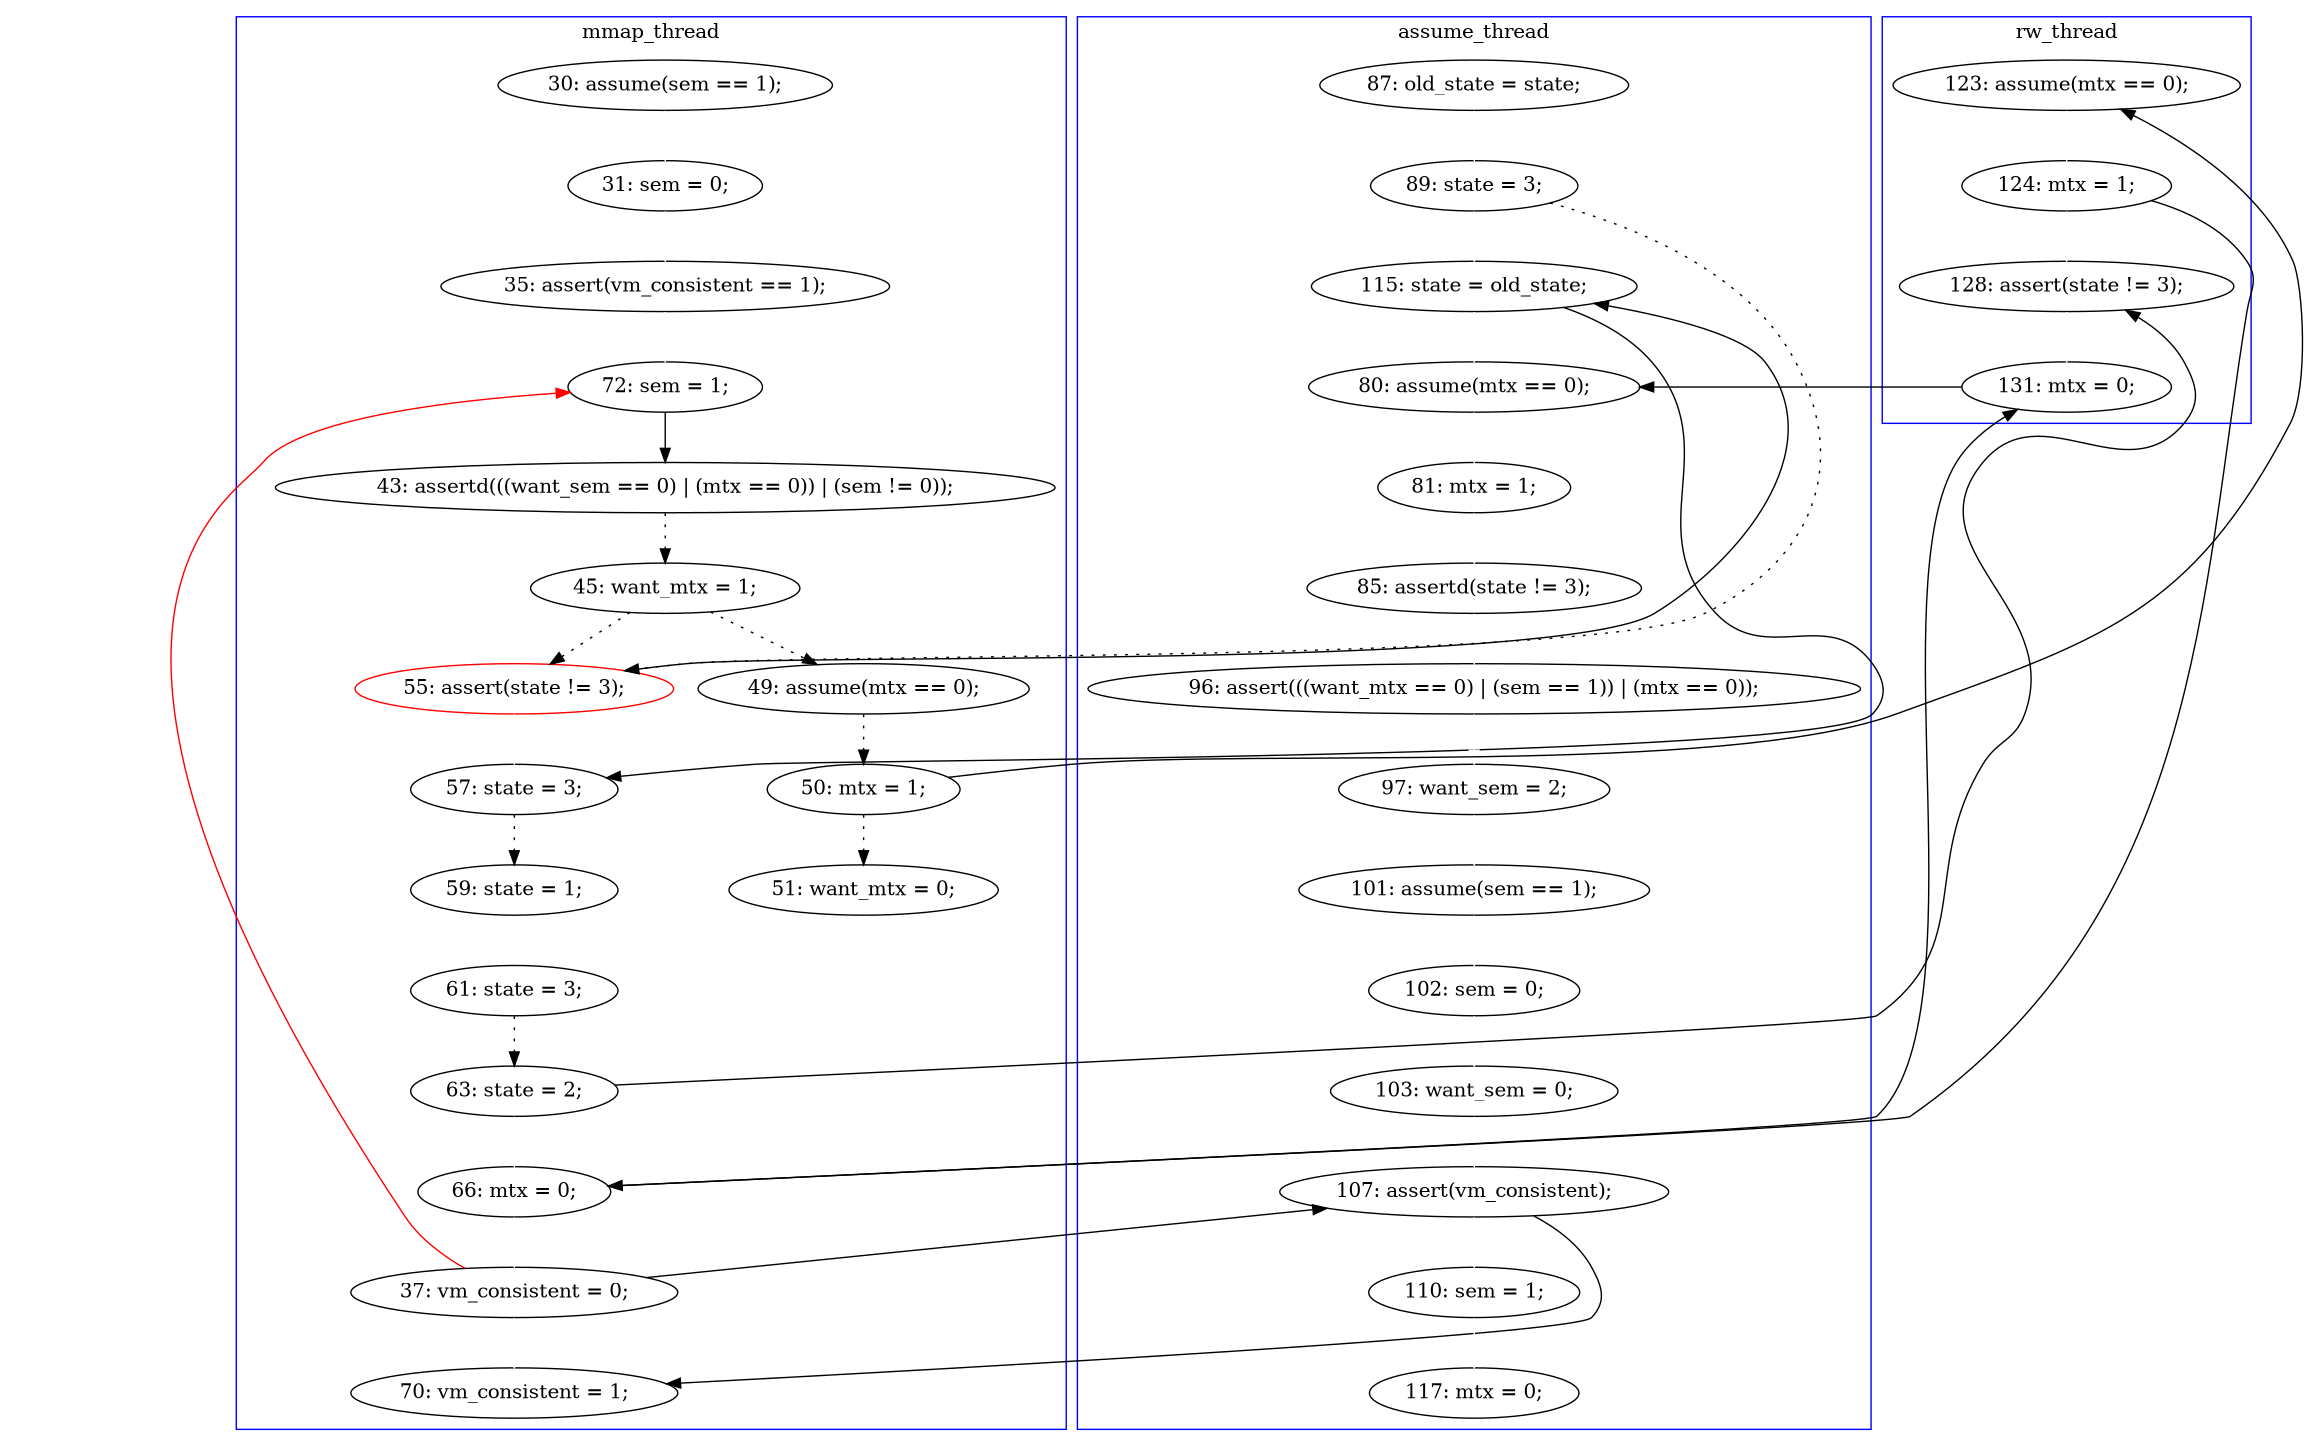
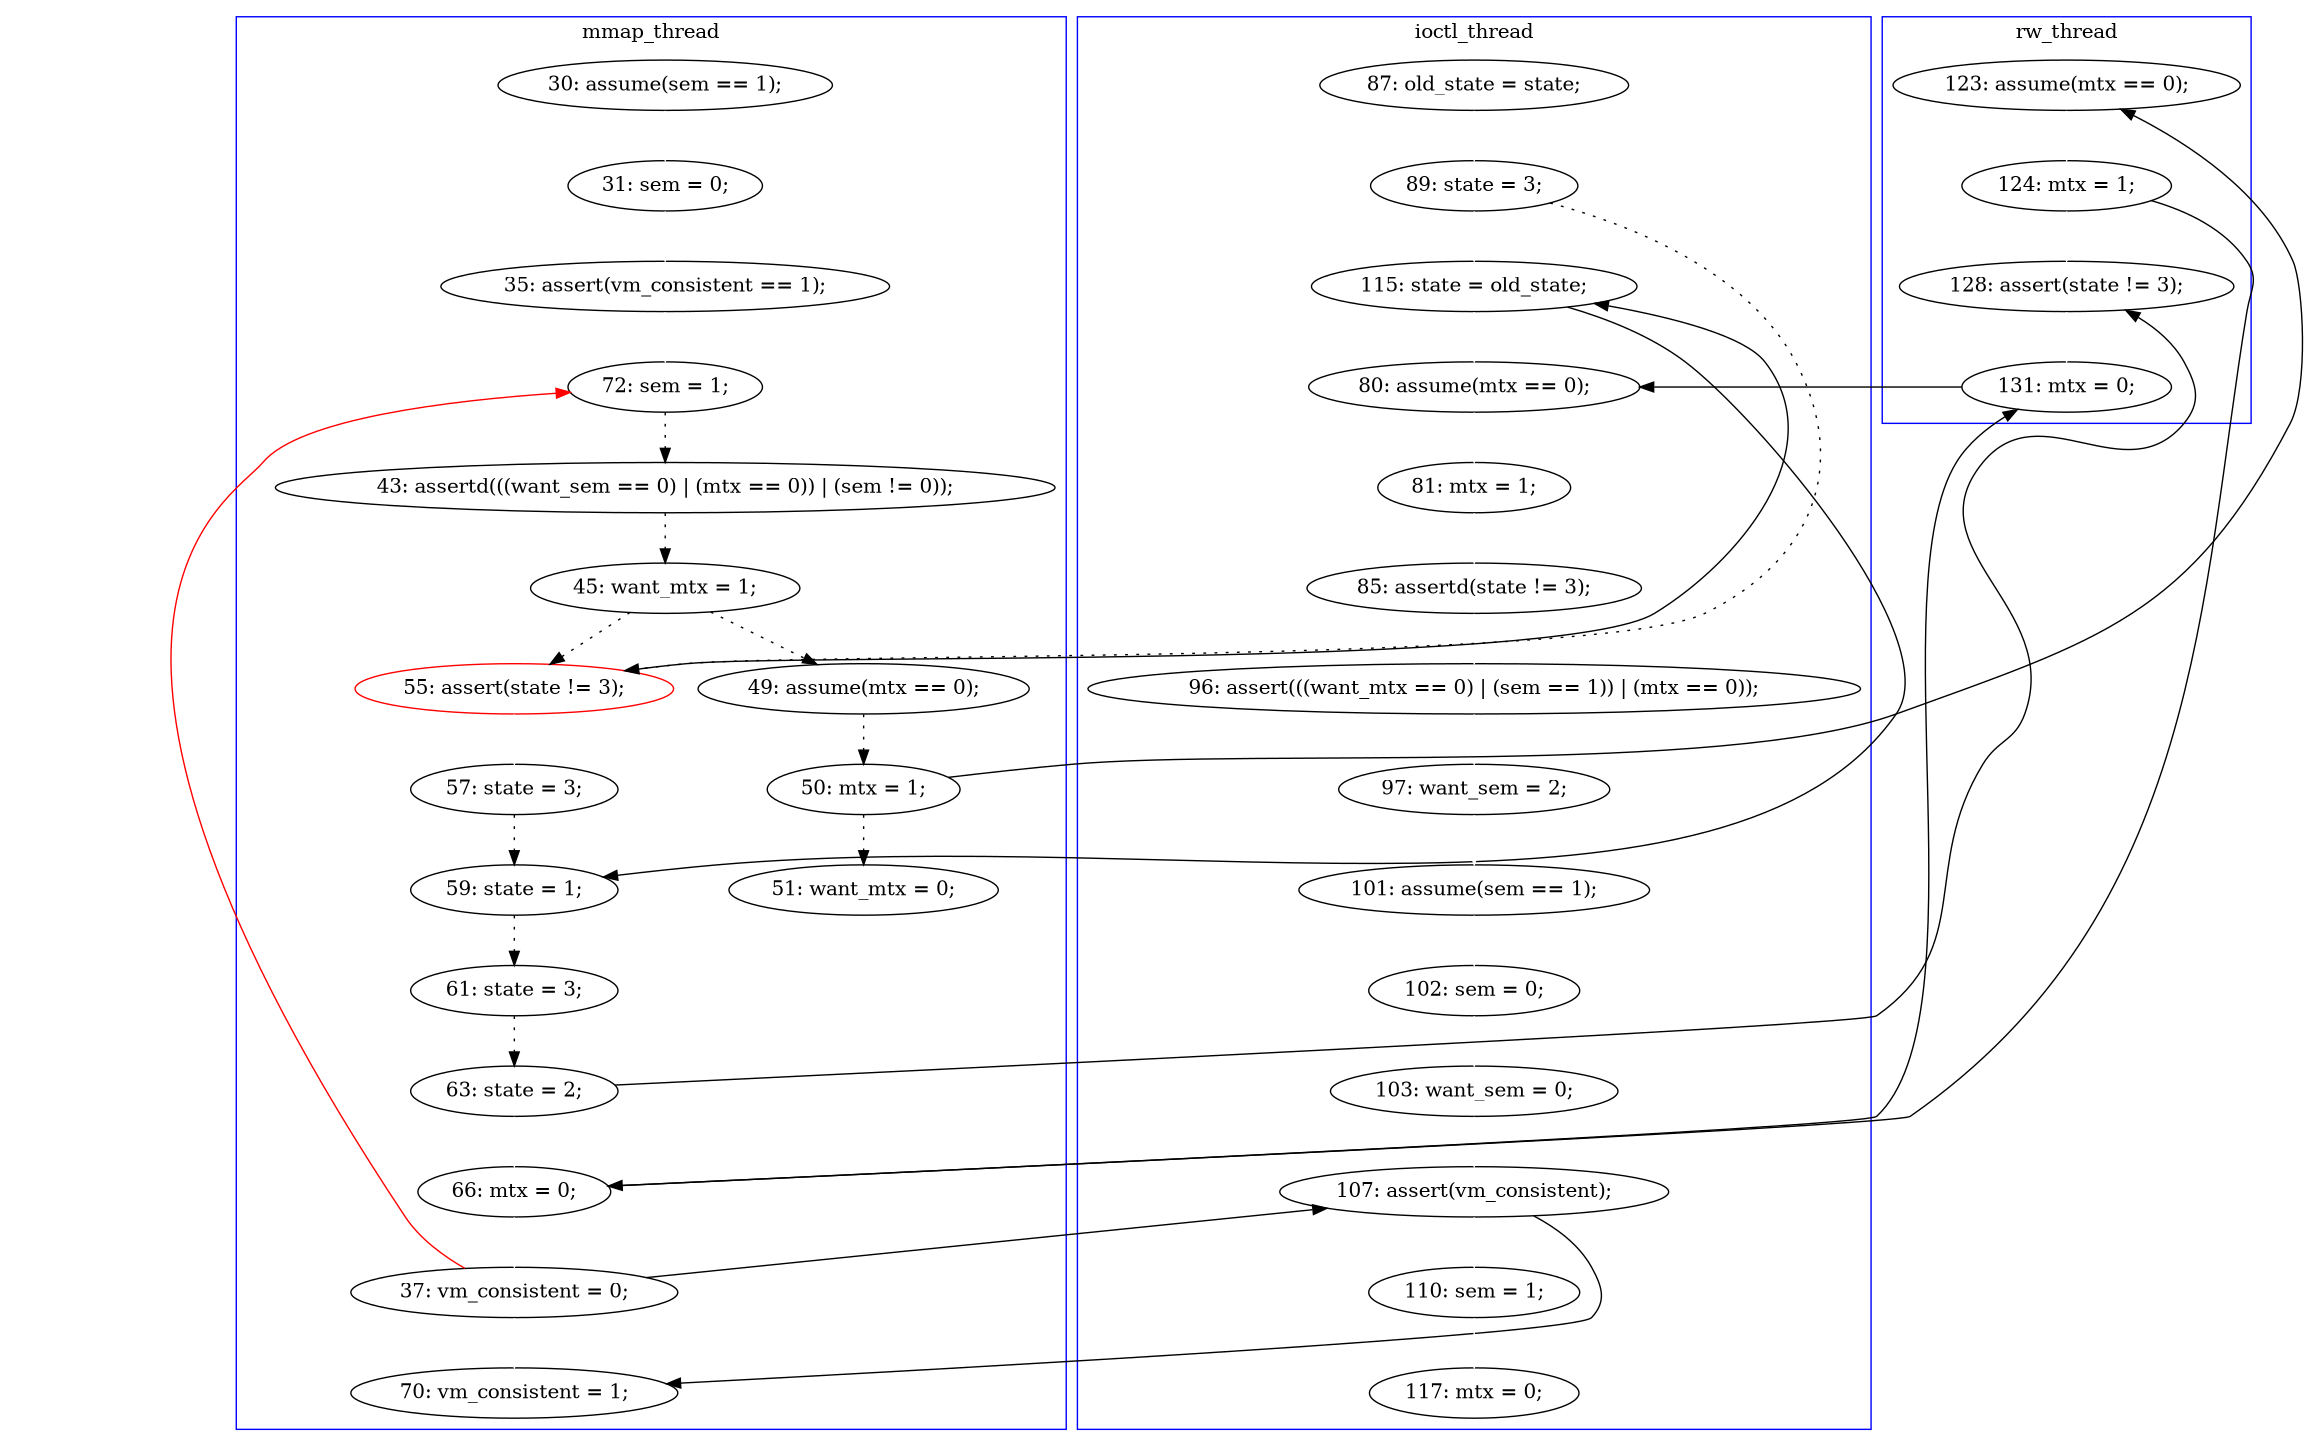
(1474, 33) -> (1474, 33)
(665, 430) -> (665, 430)
(1594, 745) -> (1555, 856)
none -> (514, 933)
